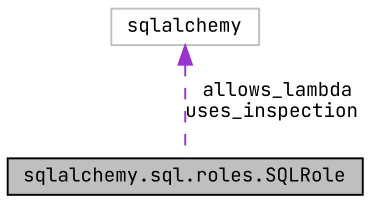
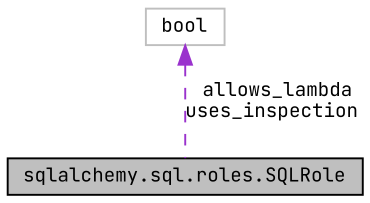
(185, 27) -> (185, 27)
